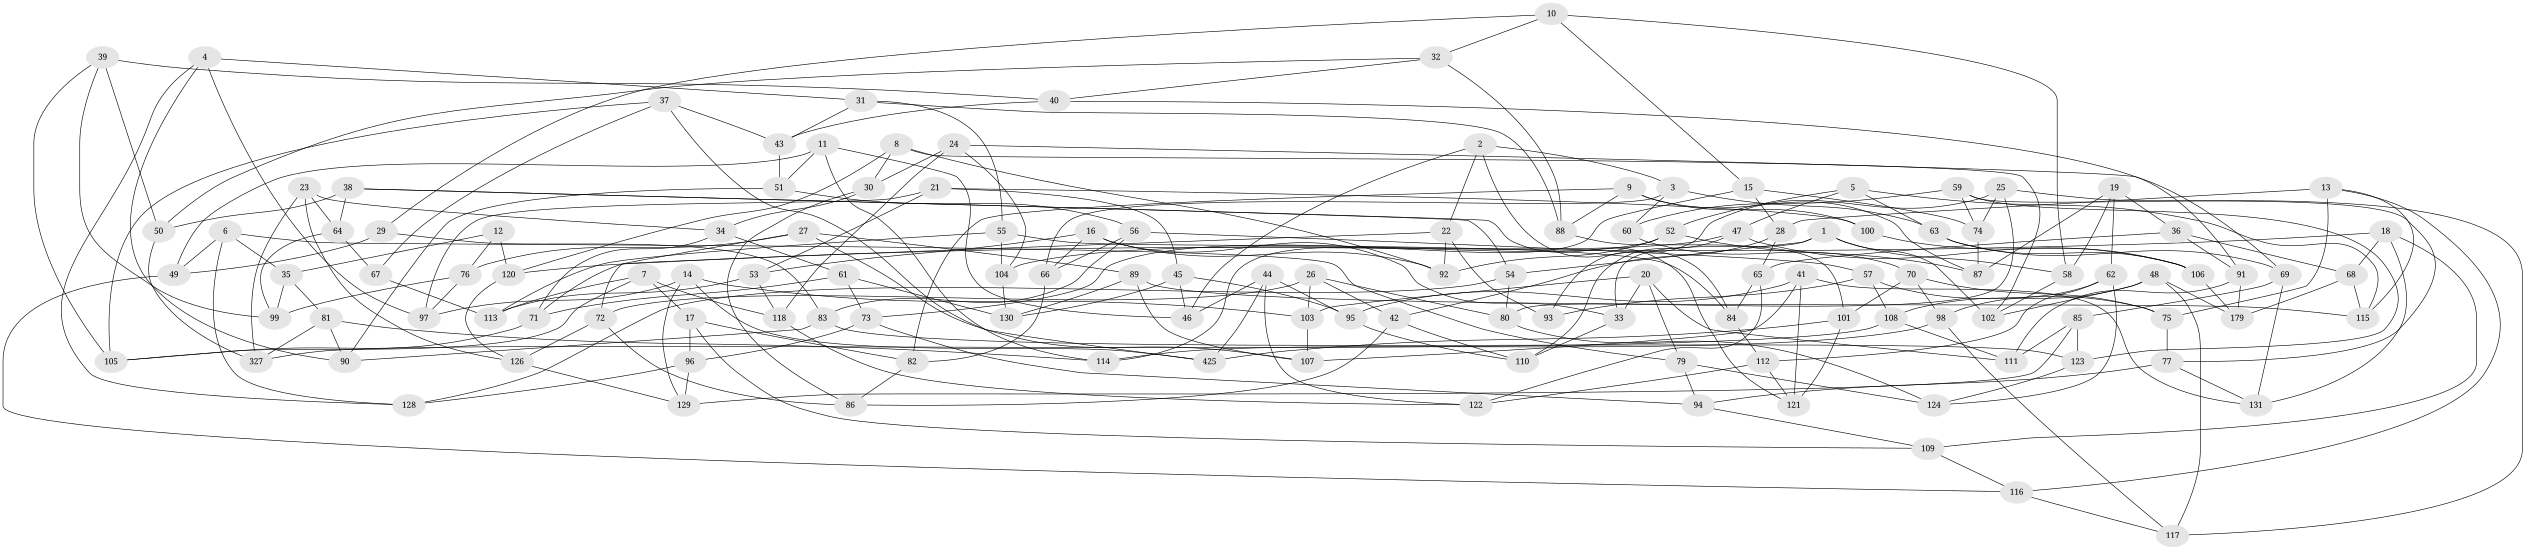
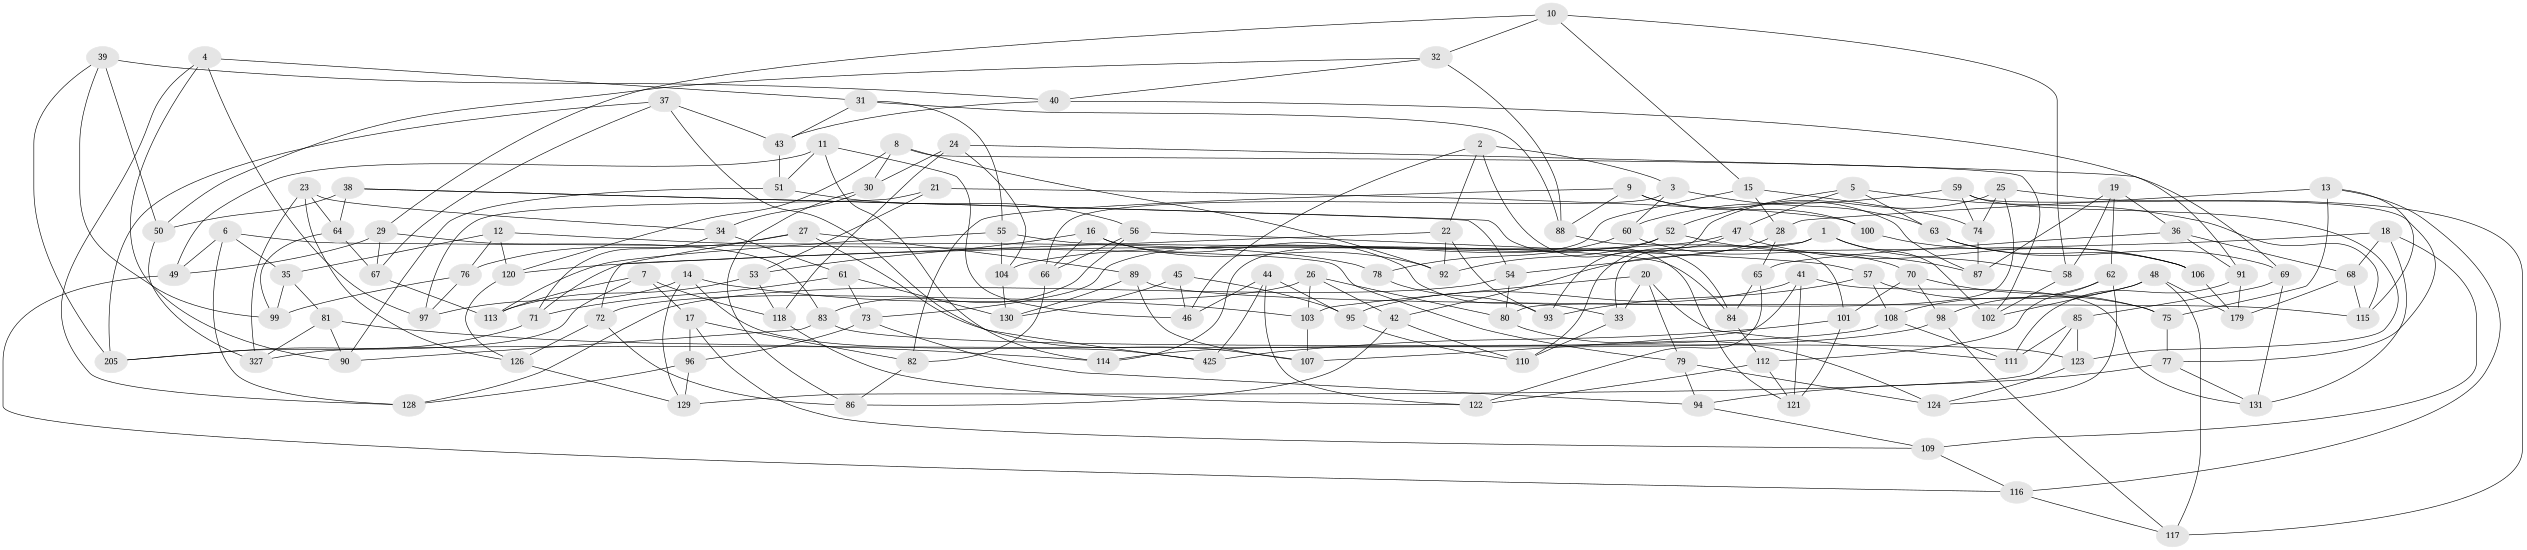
(1080, 199) -> none
none -> (379, 252)
none -> (1378, 275)
(111, 362) -> (111, 362)
